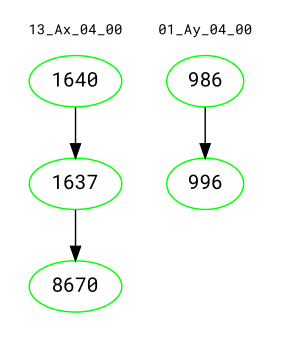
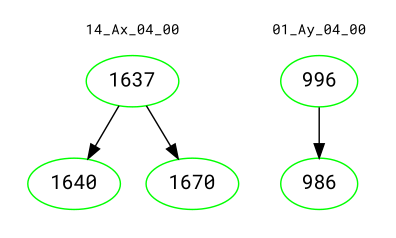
(76, 31) -> (133, 31)
(76, 126) -> (107, 126)
(205, 126) -> (319, 126)
(76, 286) -> (192, 184)
